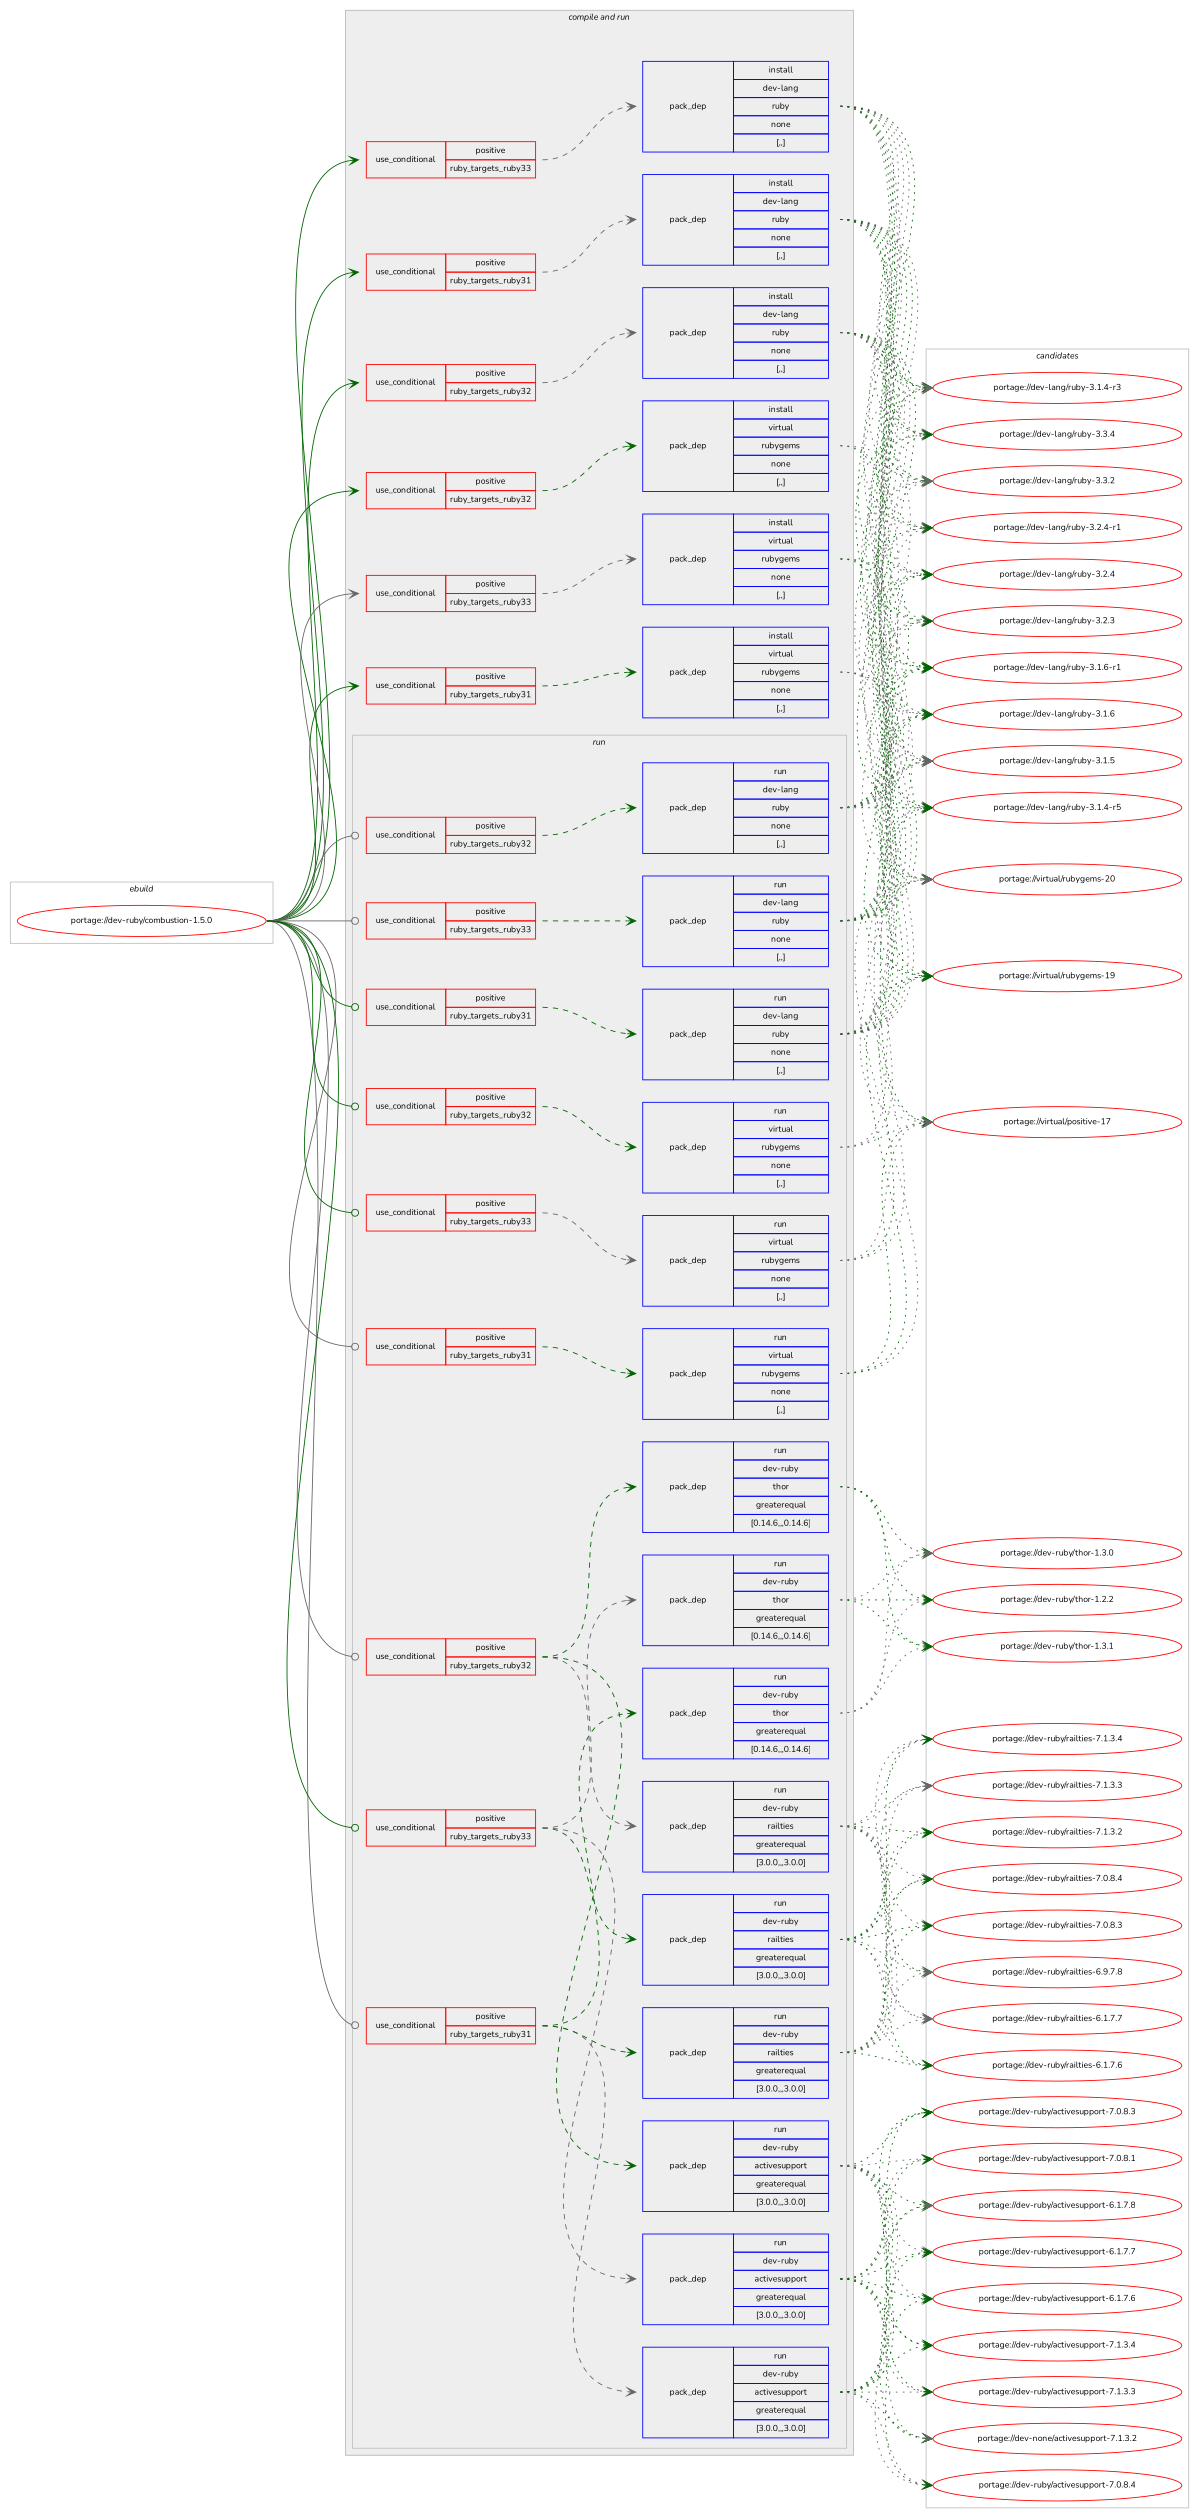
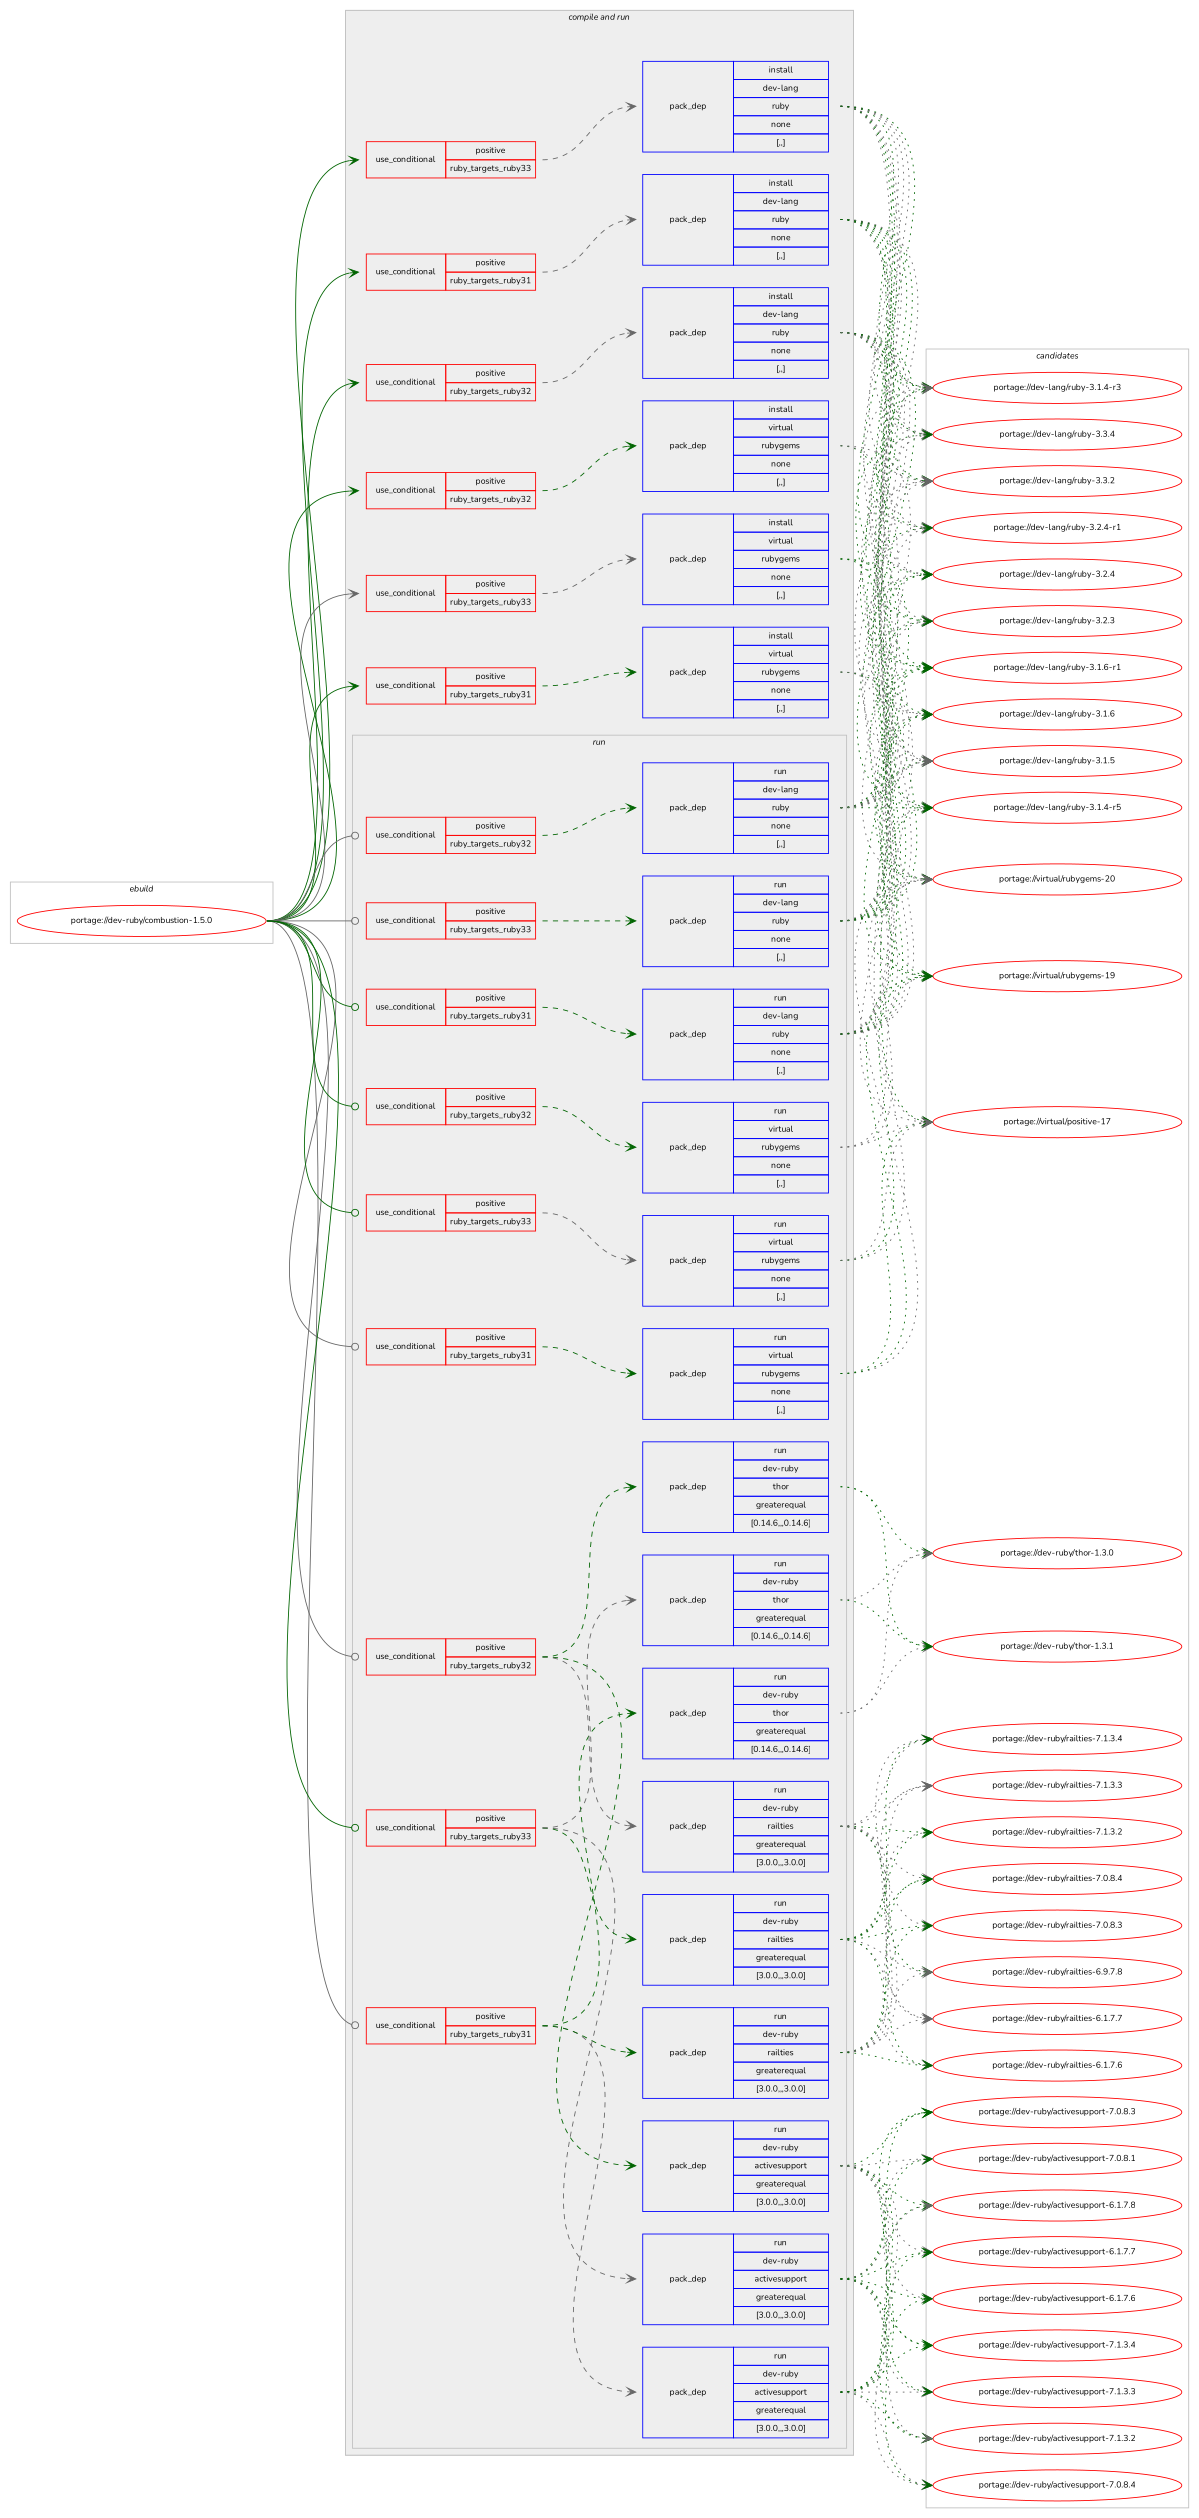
(1057, 1600) -> none
(1057, 2439) -> (1057, 2439)
